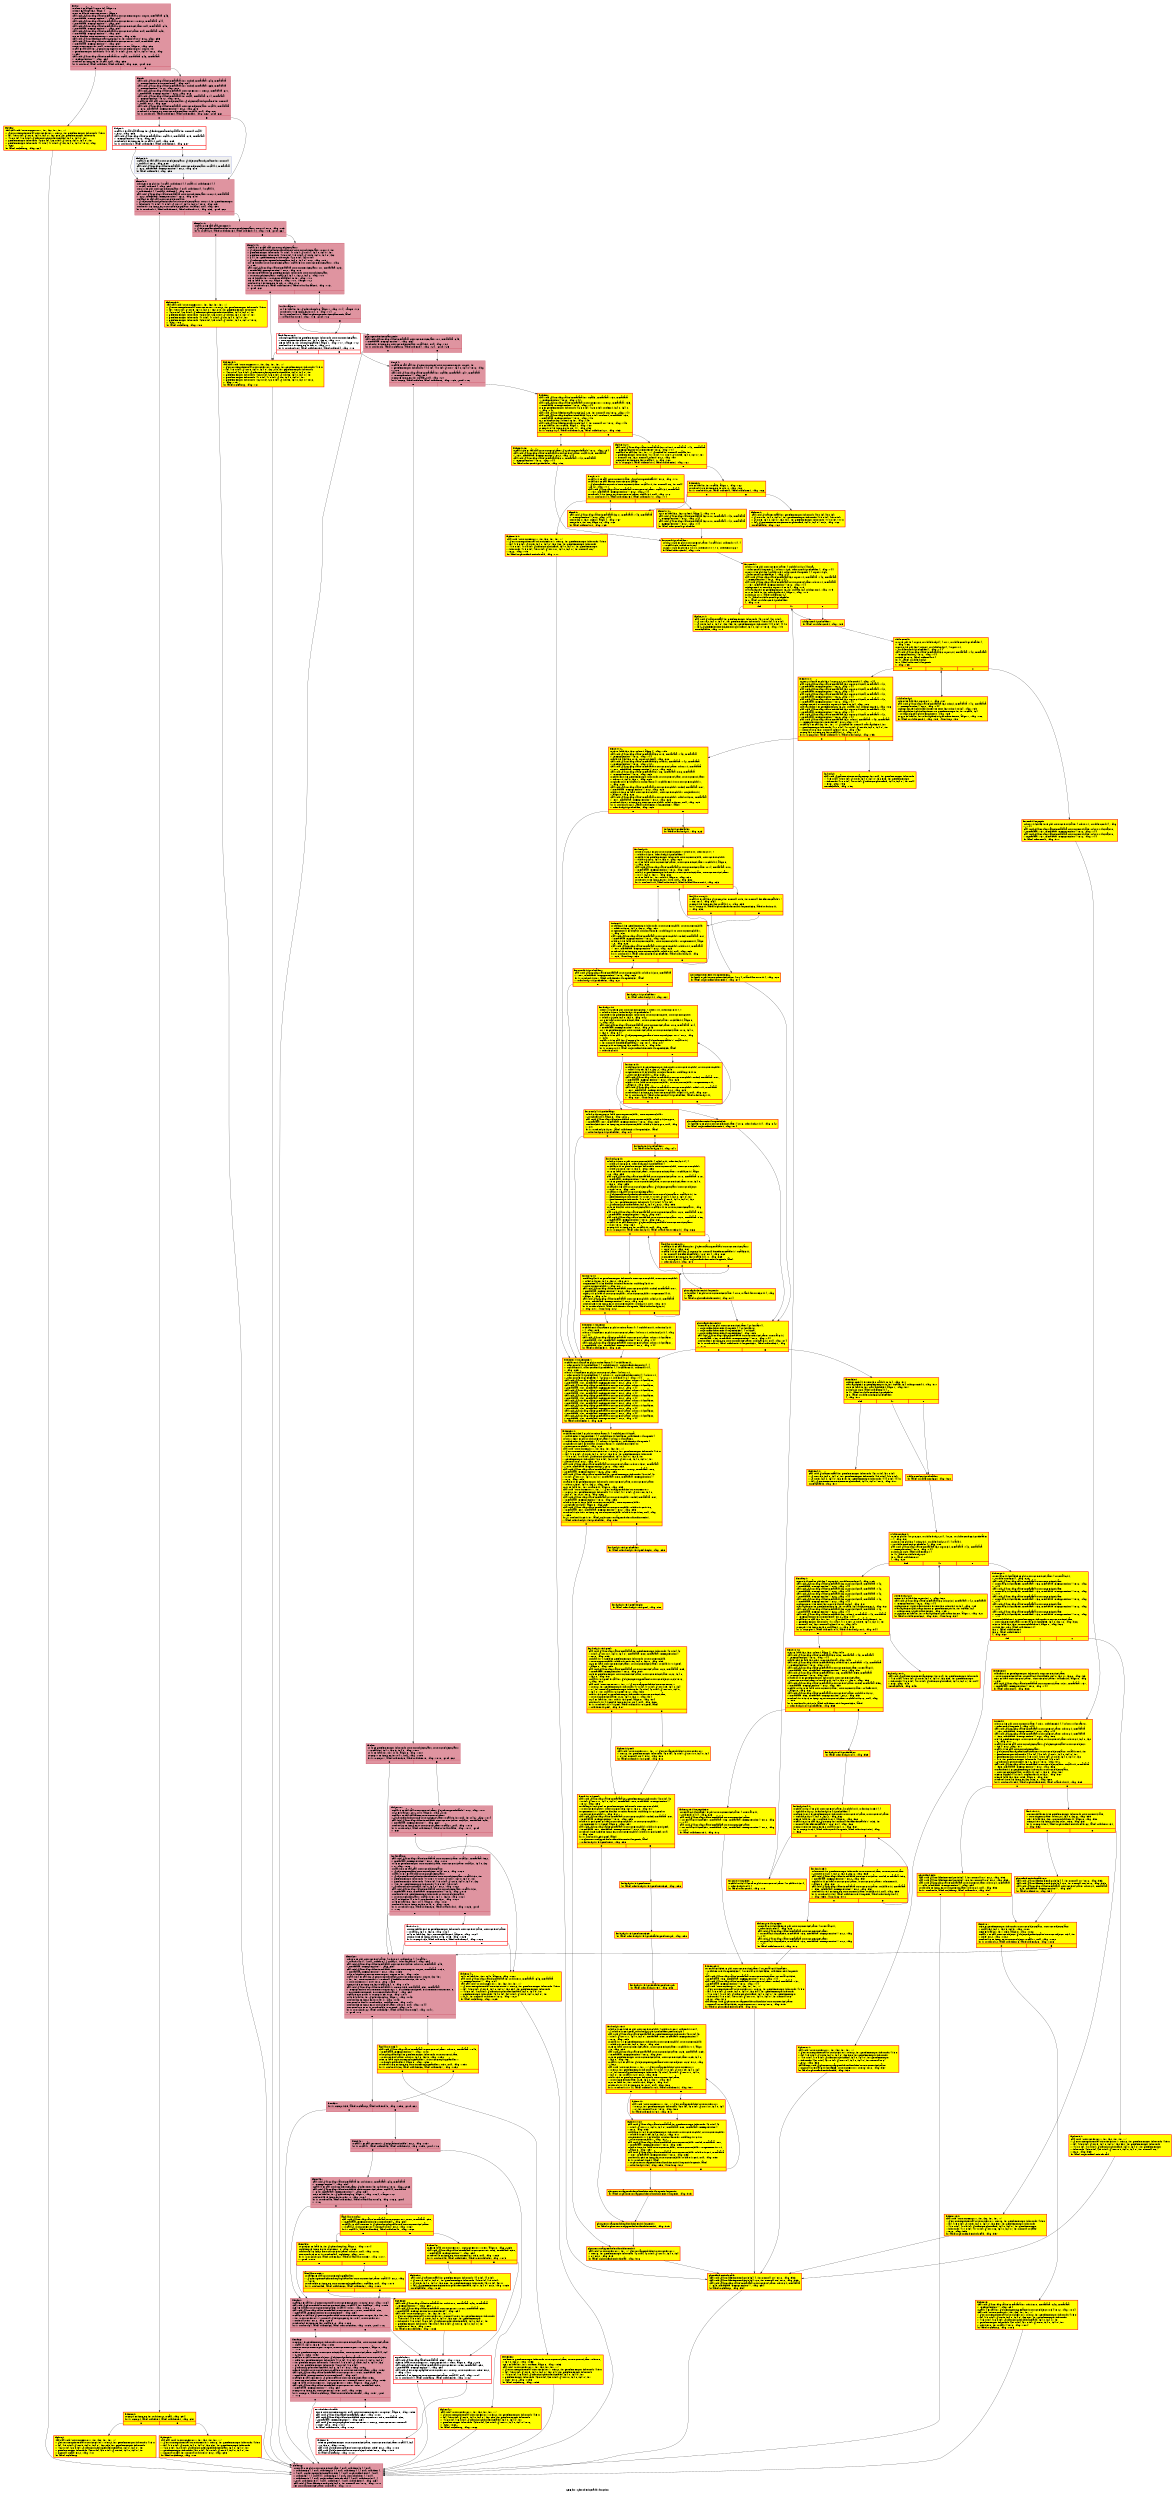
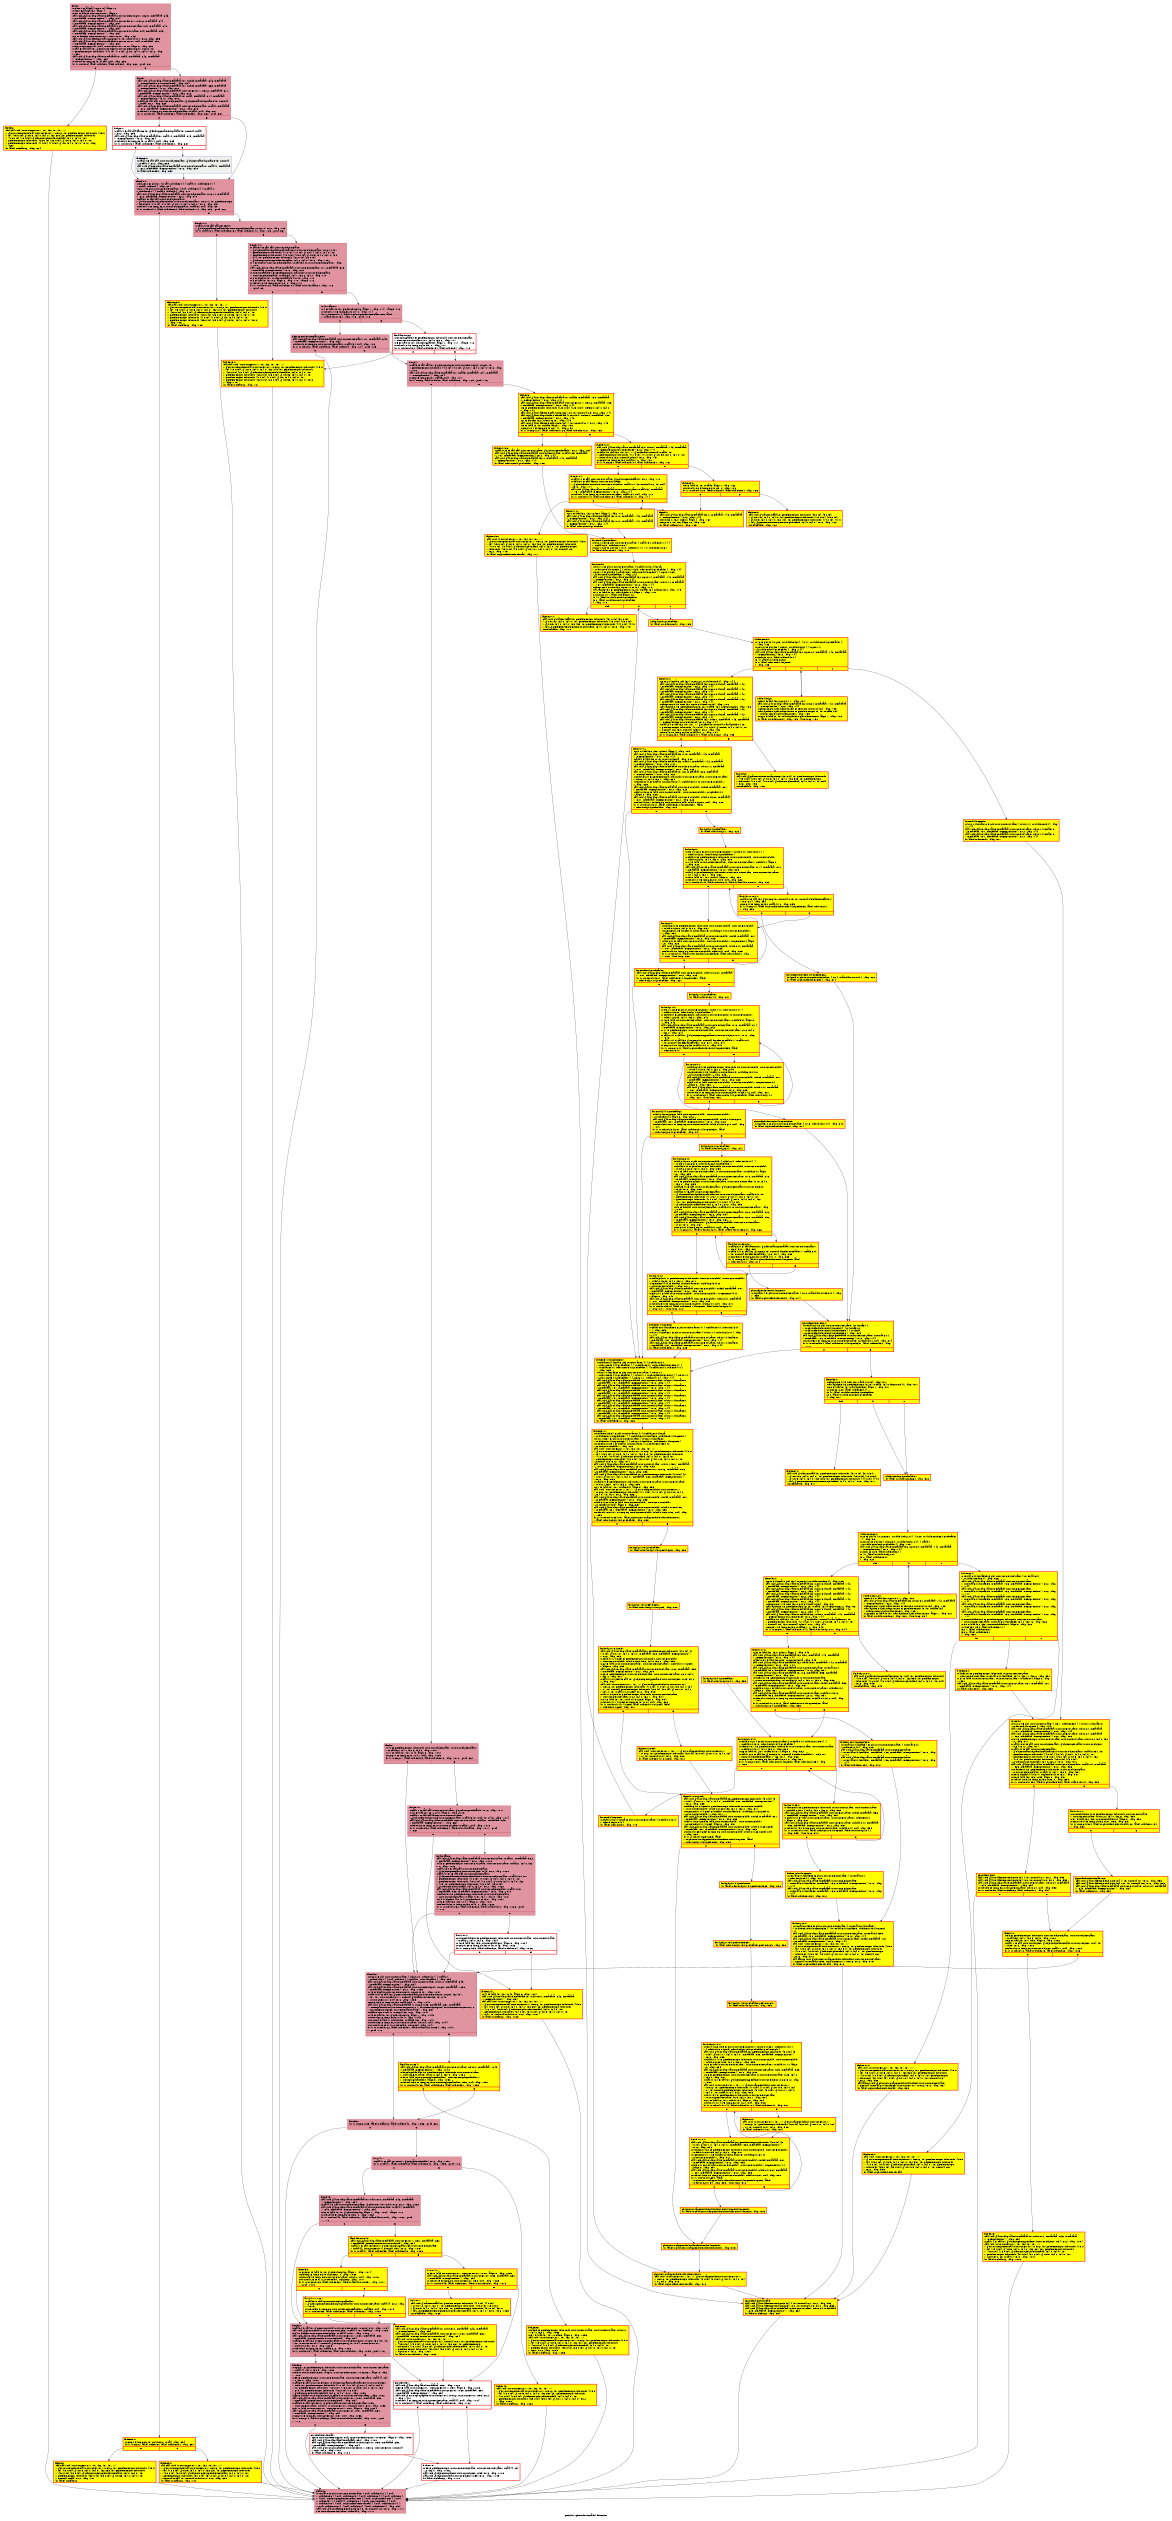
(856, 1731) -> (821, 1725)
(995, 2225) -> none
